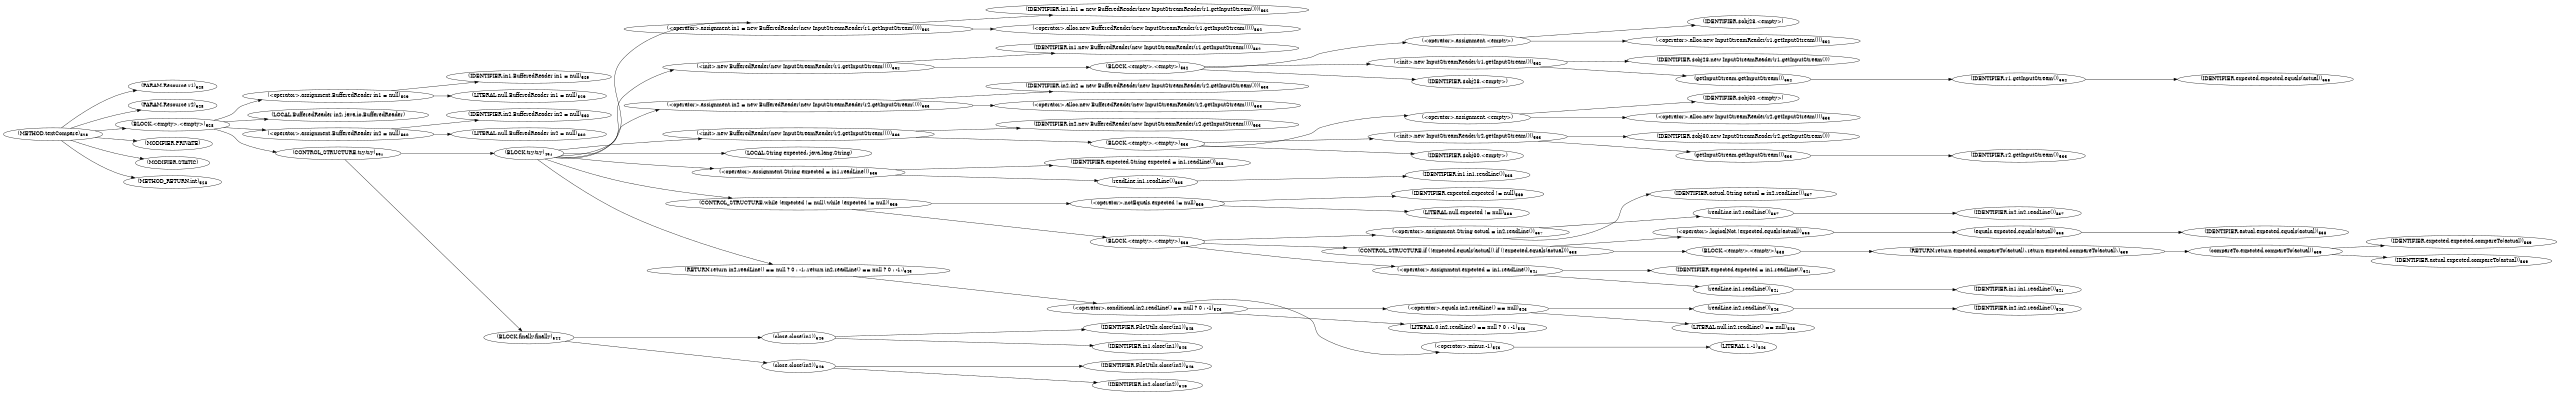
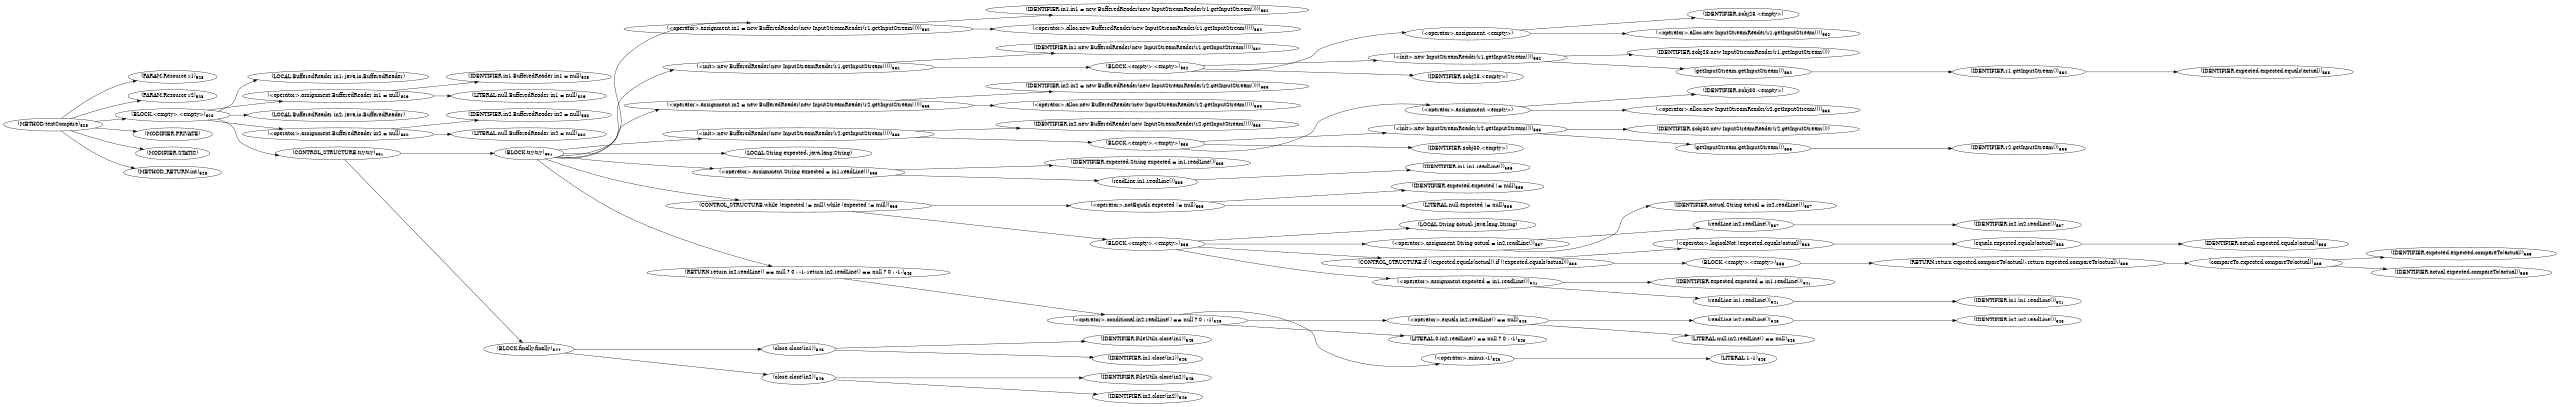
none -> (338, 77)
(549, 153) -> (549, 153)
none -> (1468, 225)
